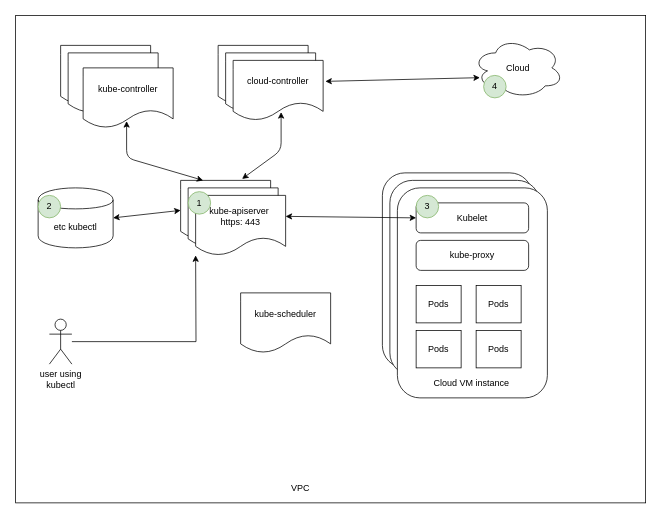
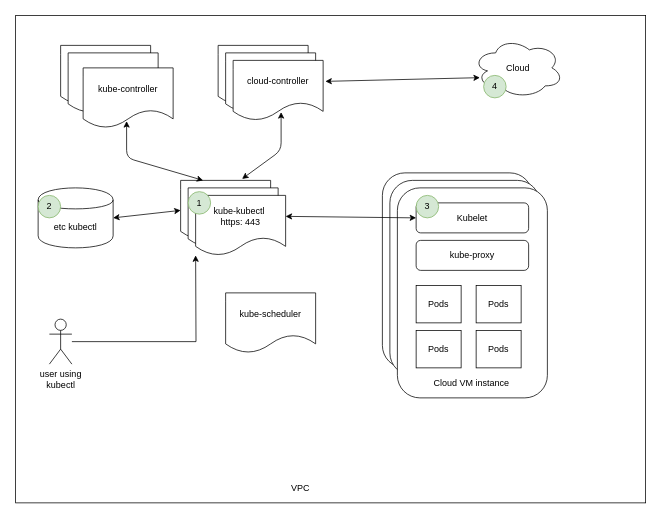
(240, 216) -> (240, 216)
(285, 323) -> (270, 323)
